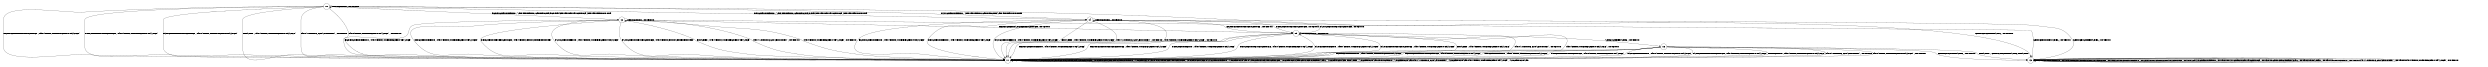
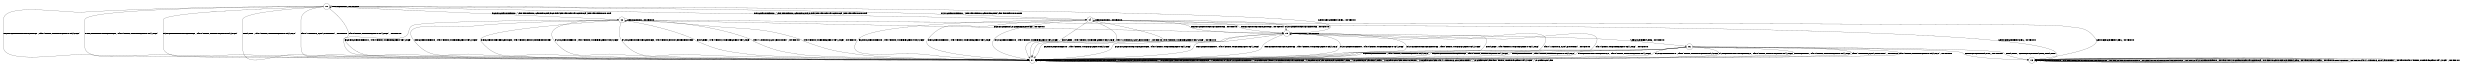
(1183, 17) -> (851, 9)
(2052, 40) -> (2017, 40)
